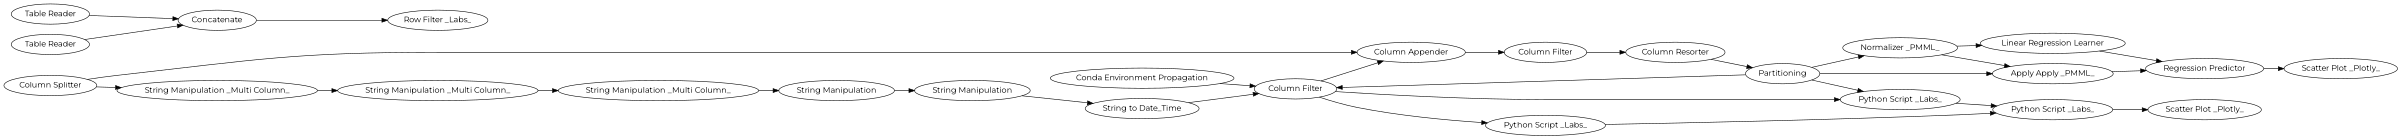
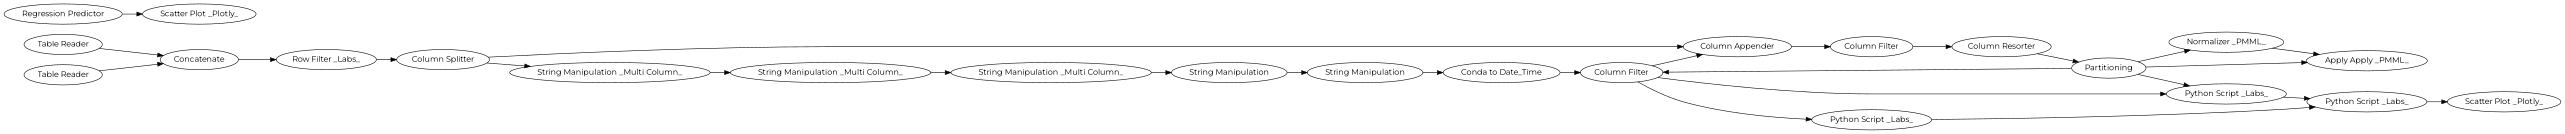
(2053, 43) -> none
none -> (384, 60)
(2126, 71) -> none
(1142, 78) -> none
(1142, 109) -> (1502, 73)
